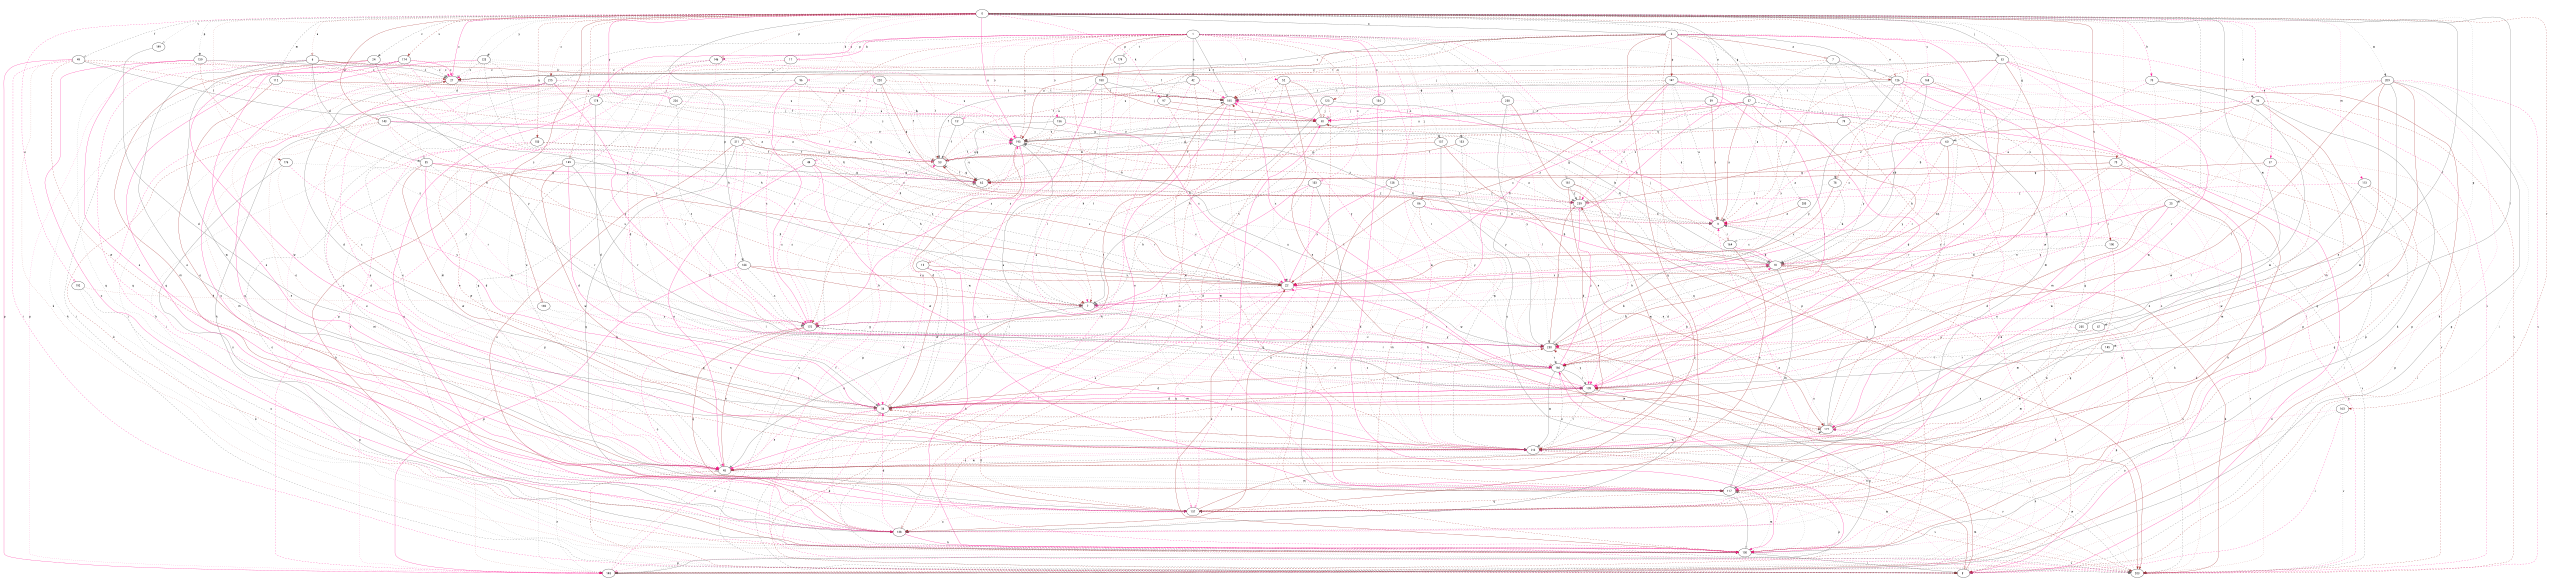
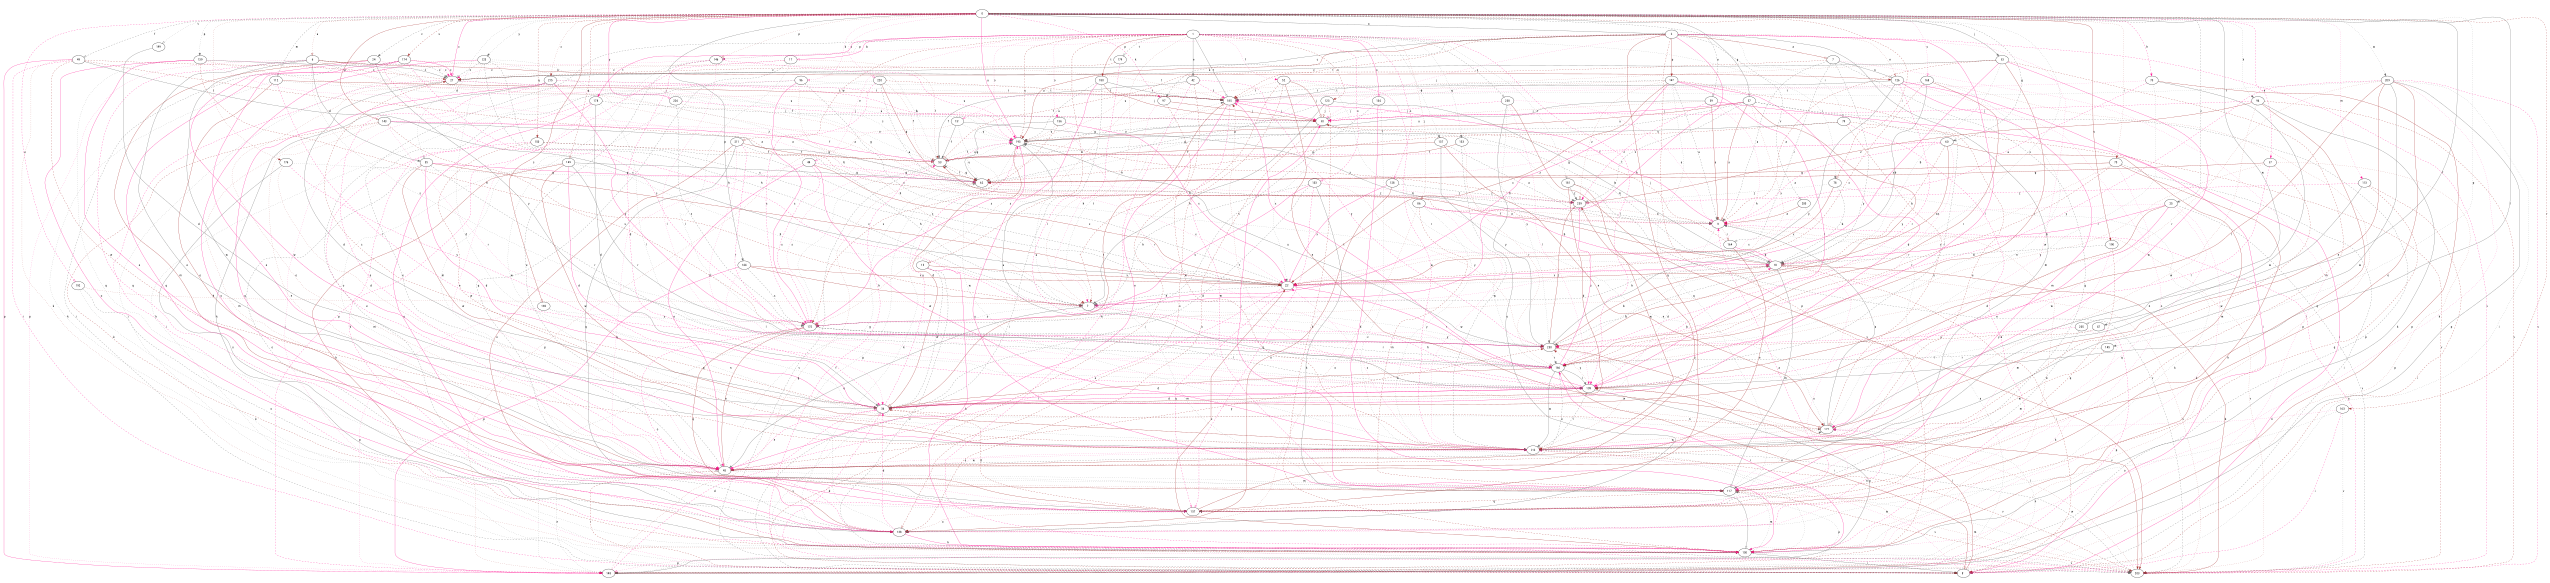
(1963, 283) -> (875, 362)
